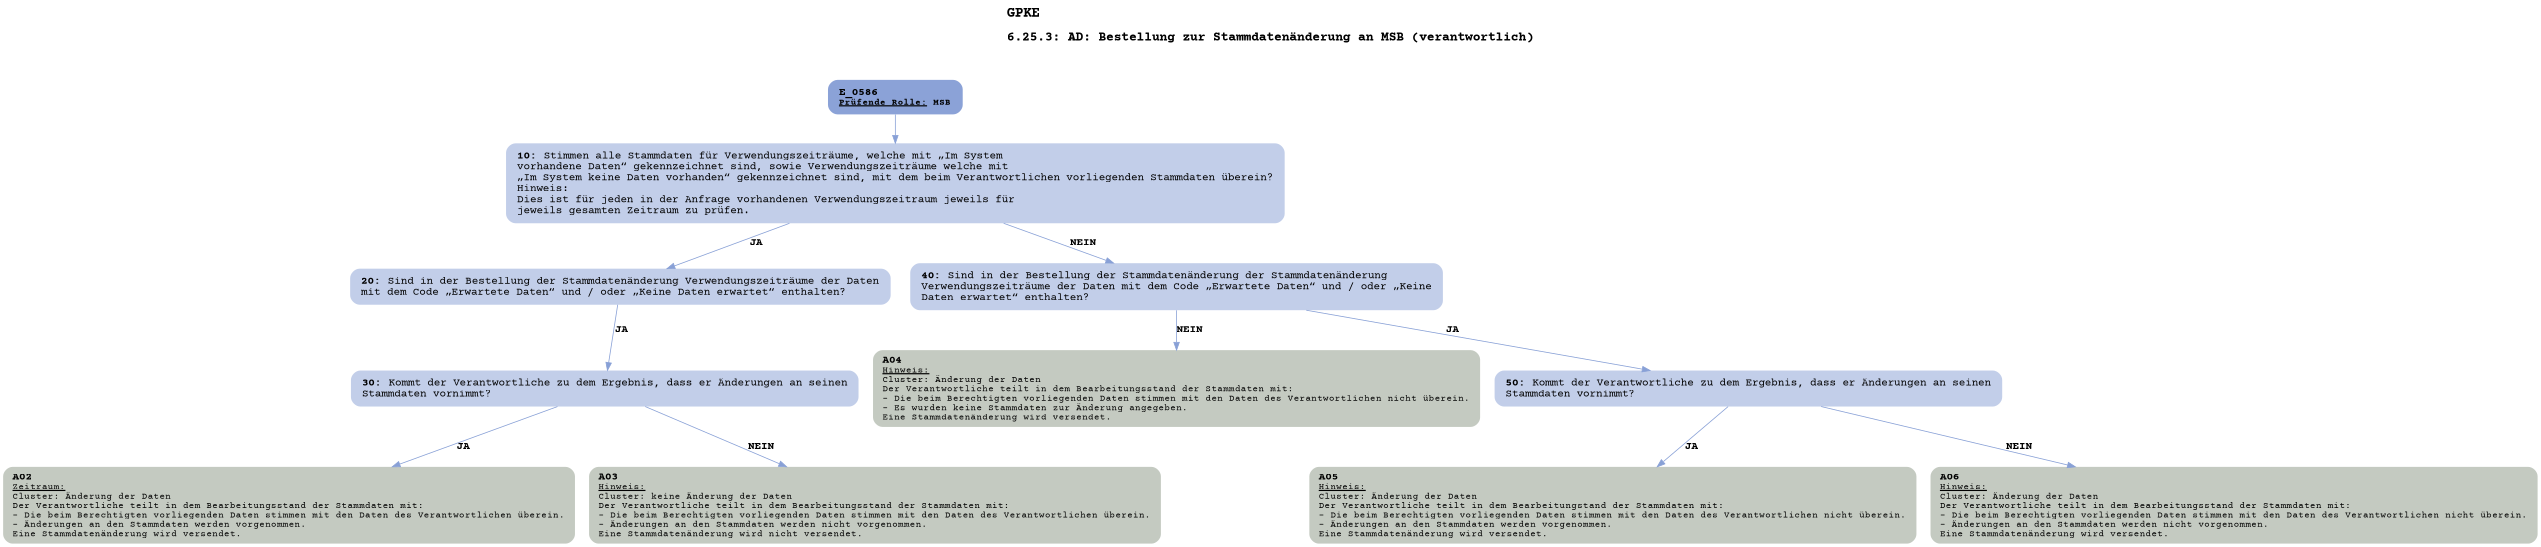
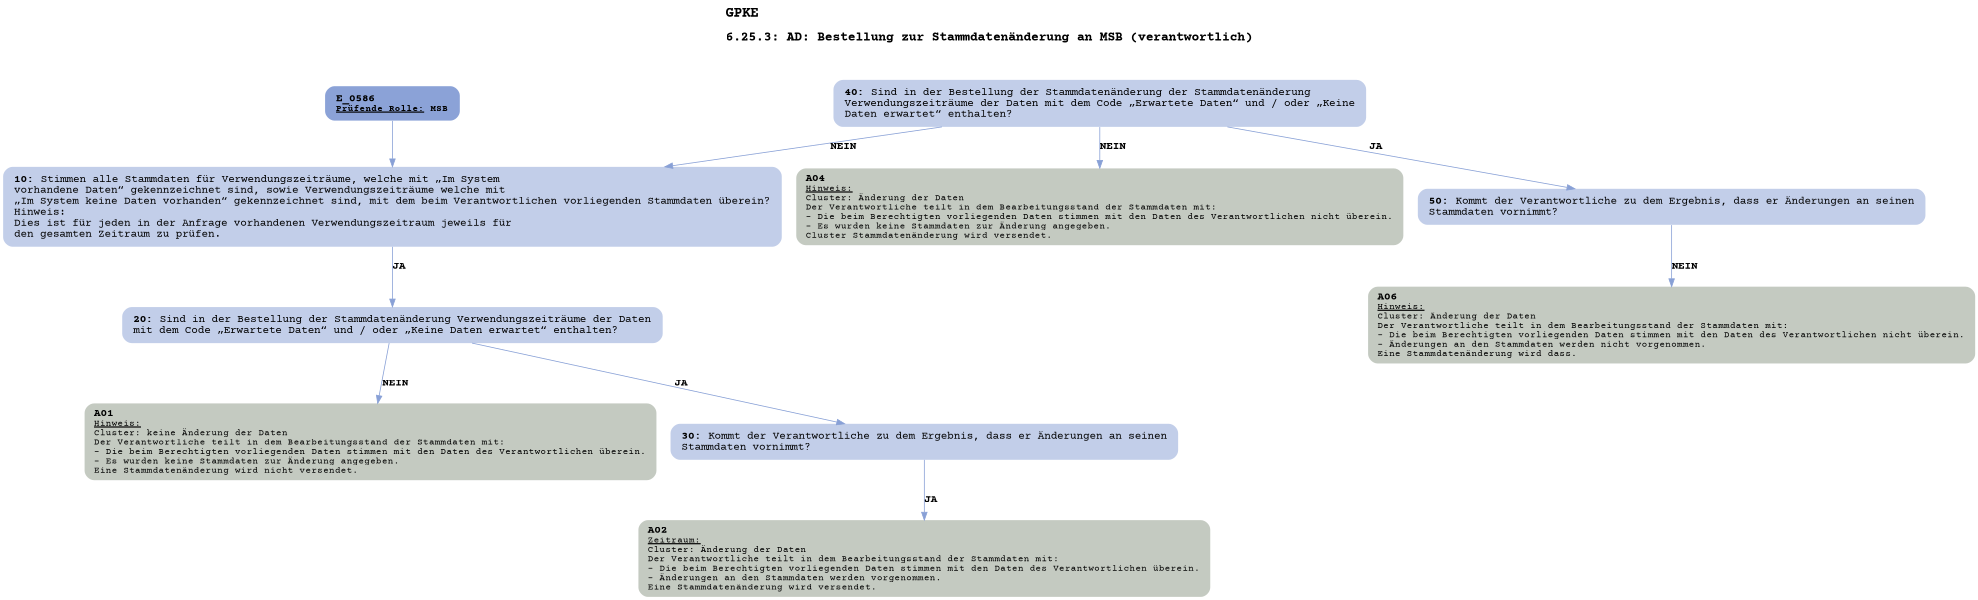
(634, 210) -> (118, 233)
(1055, 242) -> (807, 146)
(997, 417) -> (929, 235)
none -> (371, 442)
(875, 505) -> none
(1613, 505) -> none
(2055, 533) -> (1478, 353)
